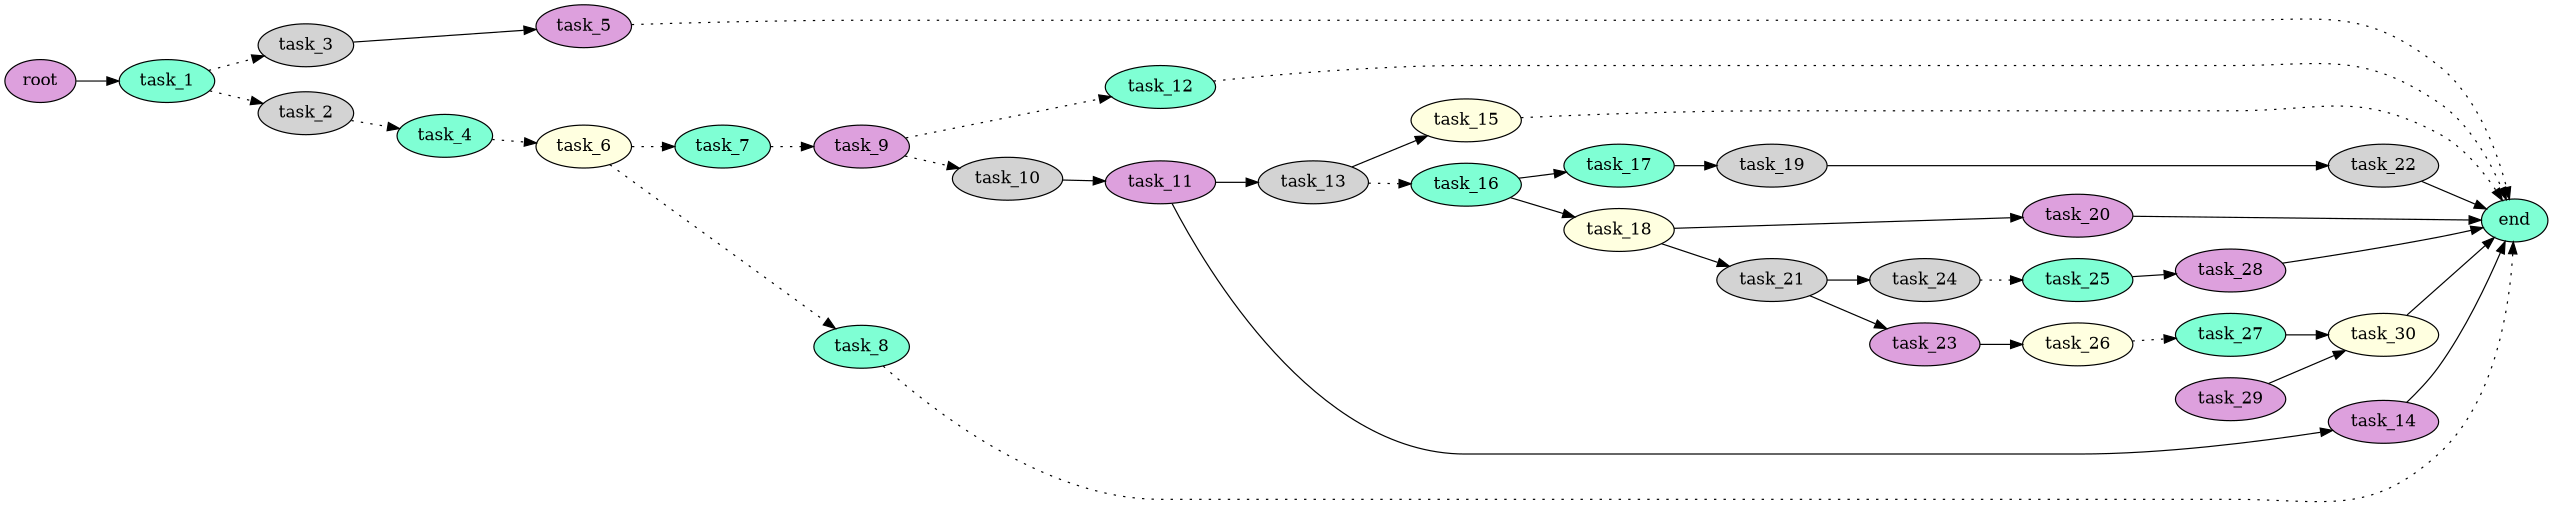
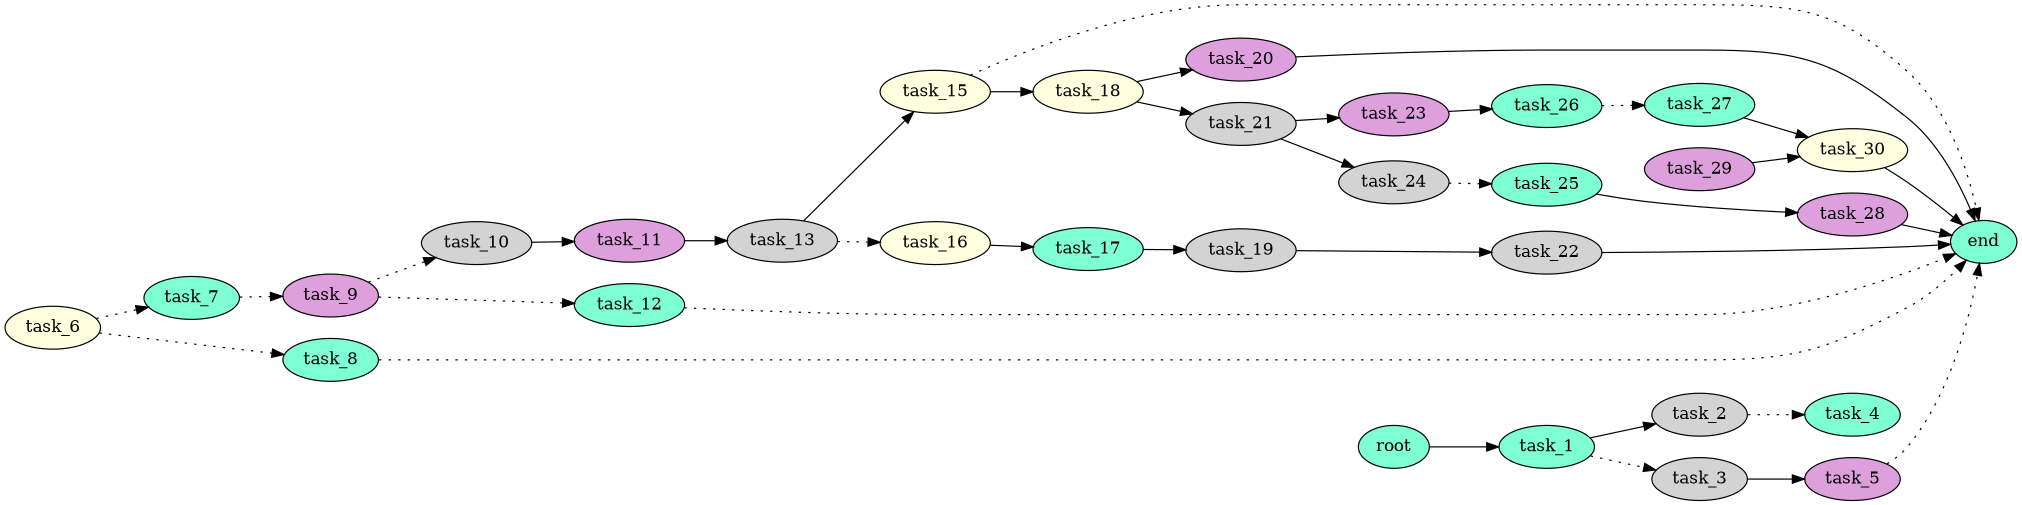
(40, 81) -> (1394, 447)
(230, 96) -> (1617, 432)
(508, 141) -> none
(1466, 185) -> (935, 243)
(1537, 206) -> (1005, 92)
(2078, 344) -> (1547, 106)
(2383, 422) -> none
